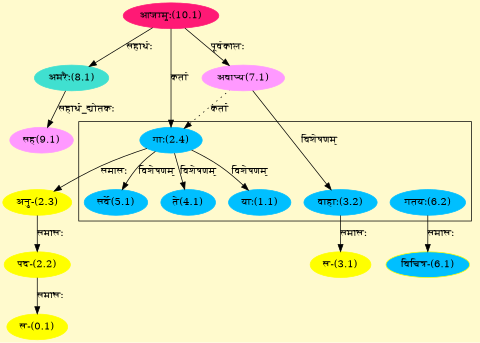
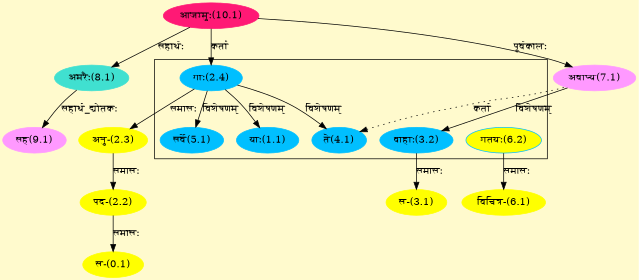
(210, 107) -> (465, 105)
(428, 202) -> (504, 140)
(428, 265) -> (504, 202)
